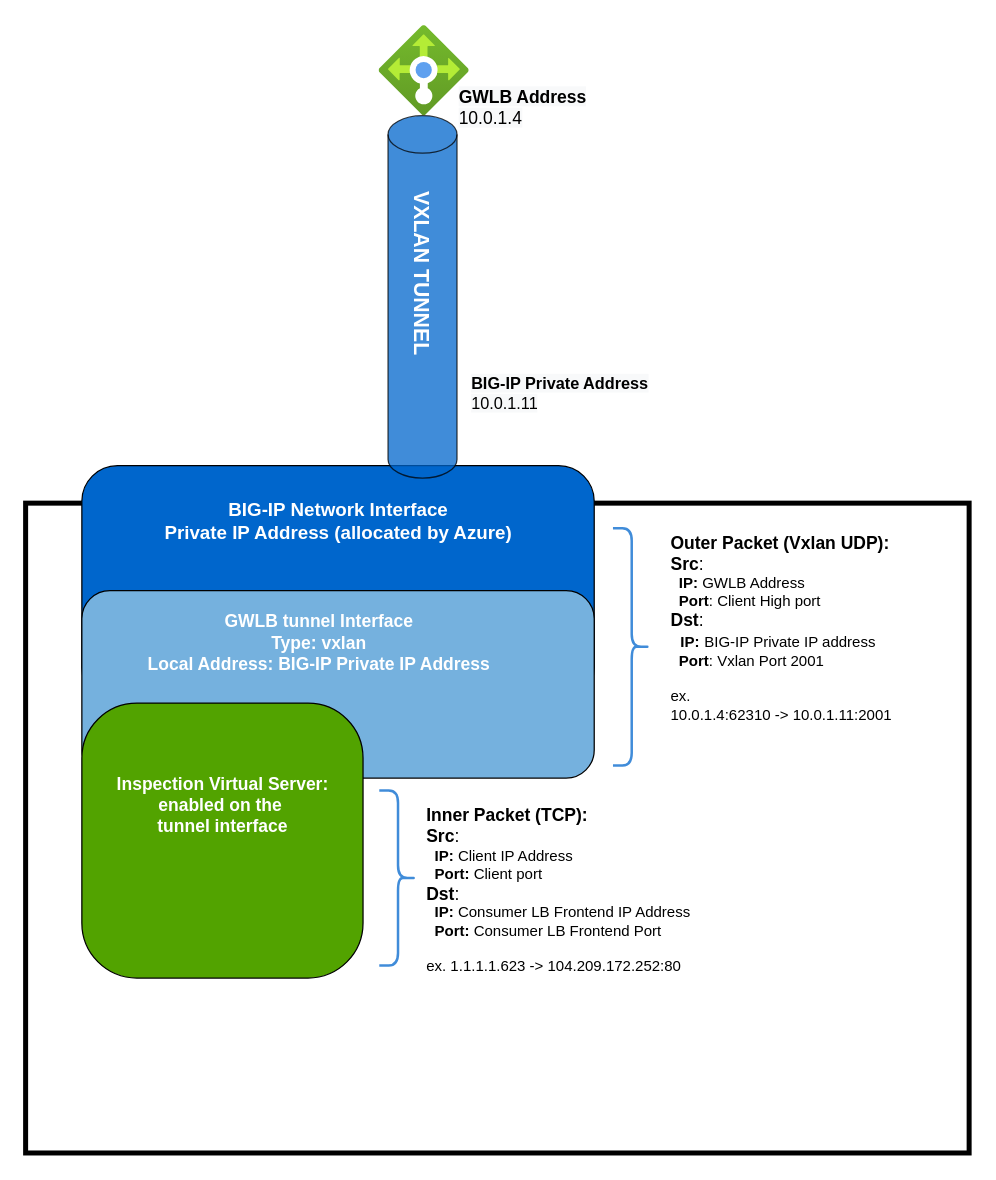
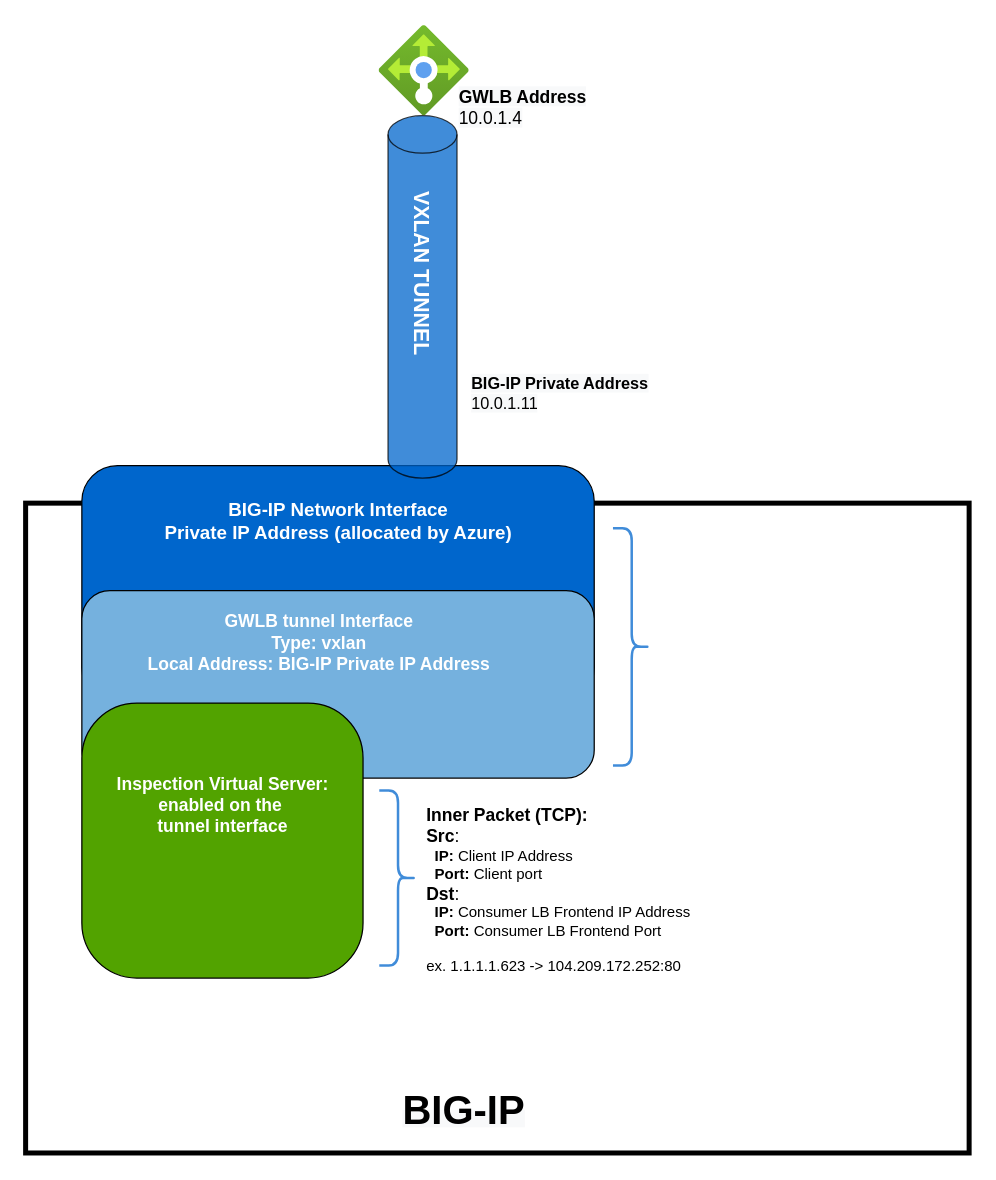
(782, 628) -> none
none -> (498, 1097)
